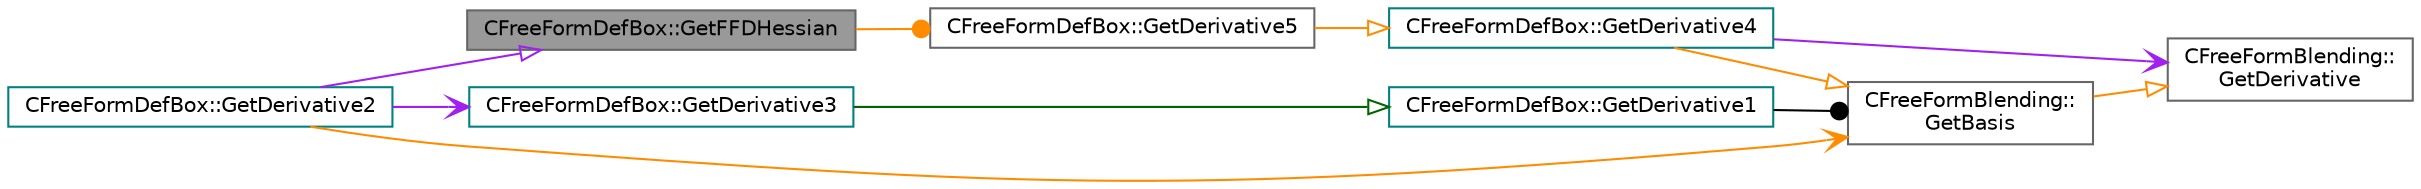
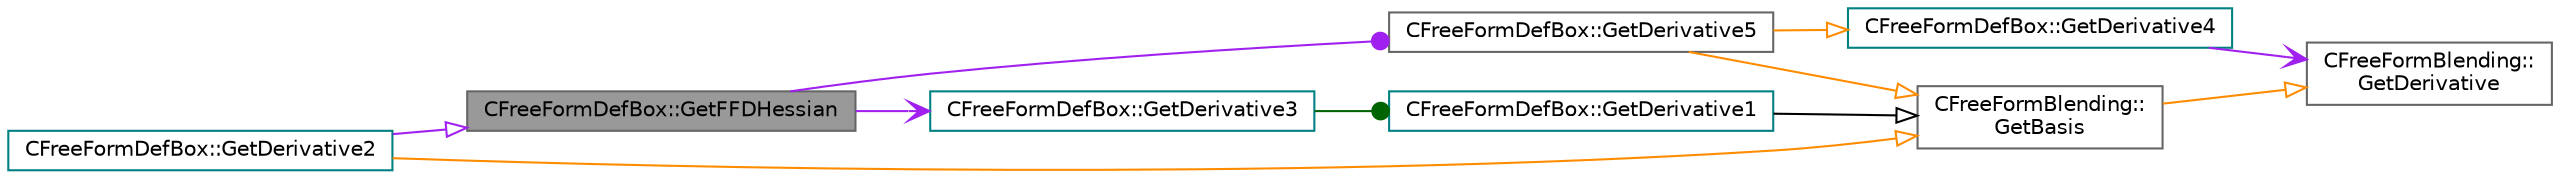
(884, 29) -> (1080, 60)
(1751, 65) -> (1793, 71)
(421, 107) -> (882, 111)
(1111, 107) -> (1343, 111)
(1802, 110) -> (1835, 115)
(1068, 180) -> (1145, 169)
